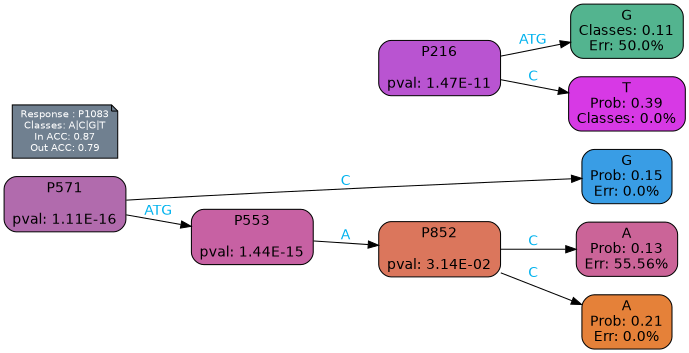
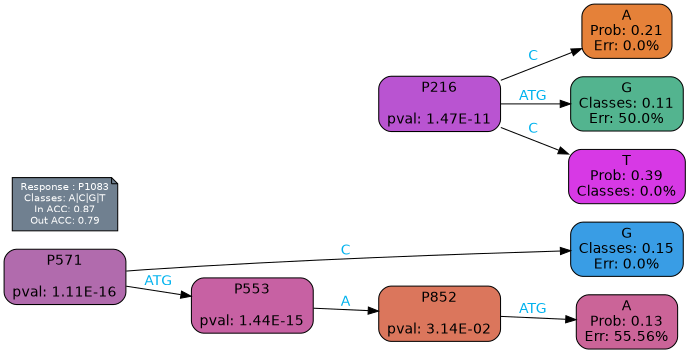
(627, 177) -> (627, 249)
(533, 242) -> (533, 309)
(536, 287) -> (536, 66)
